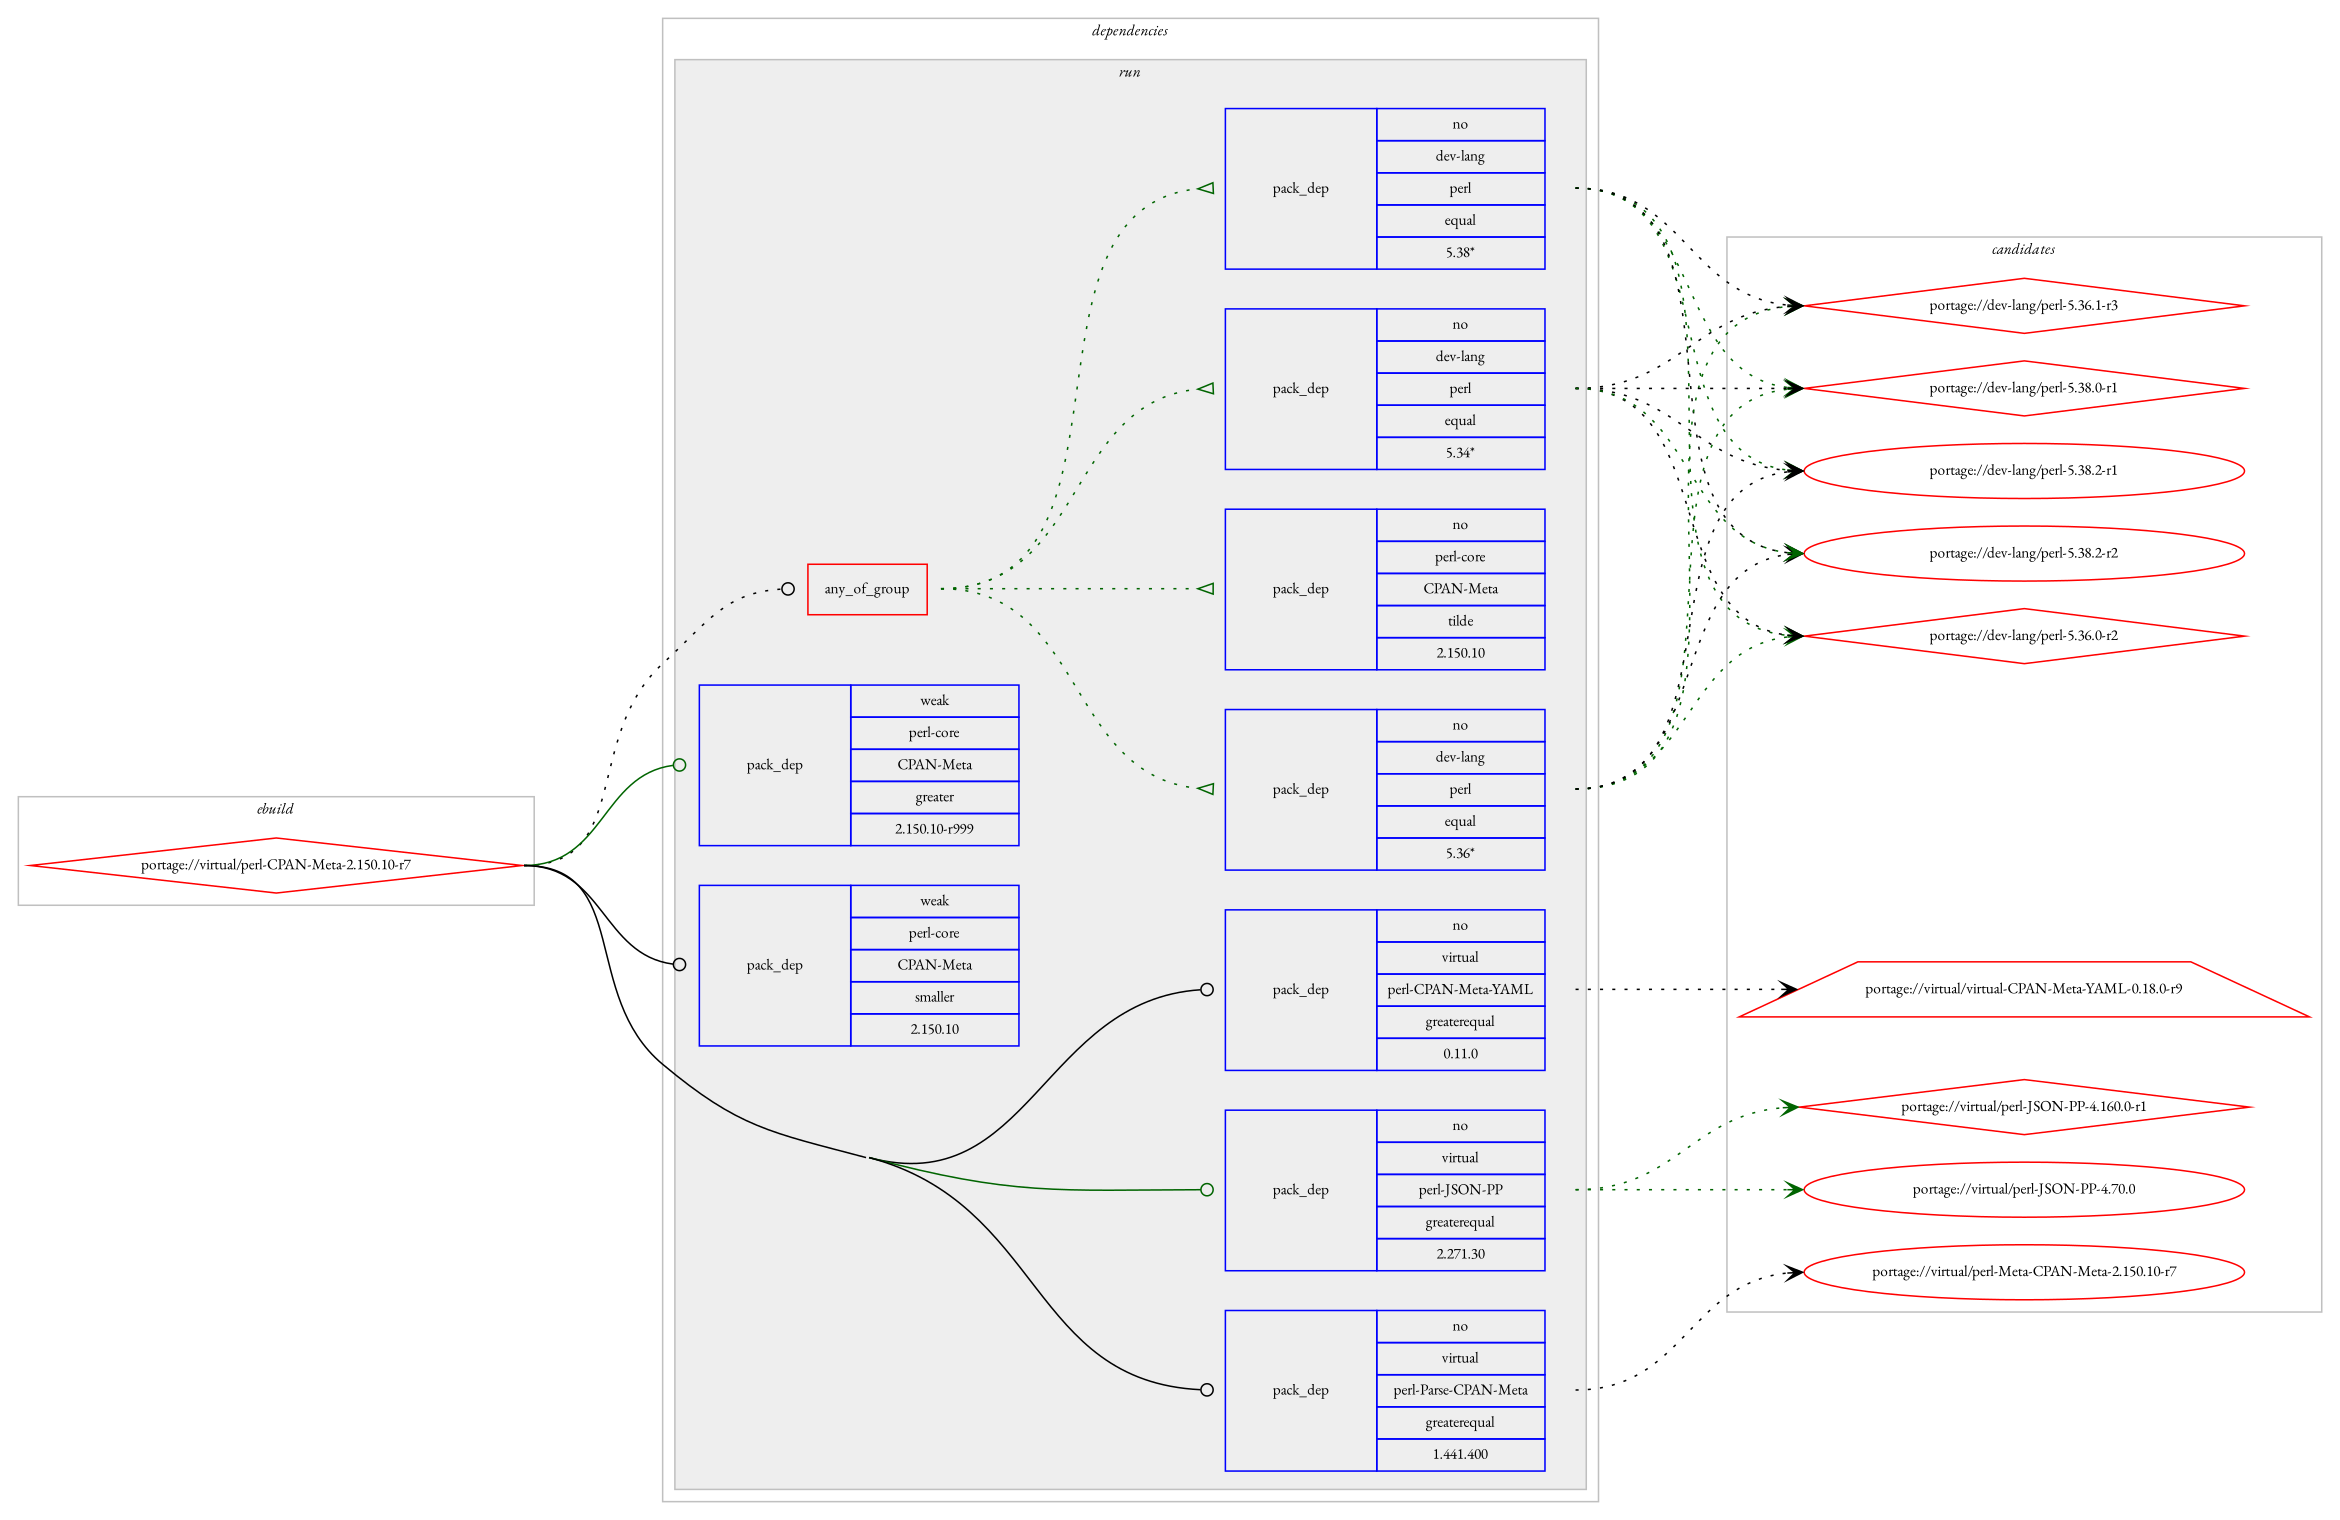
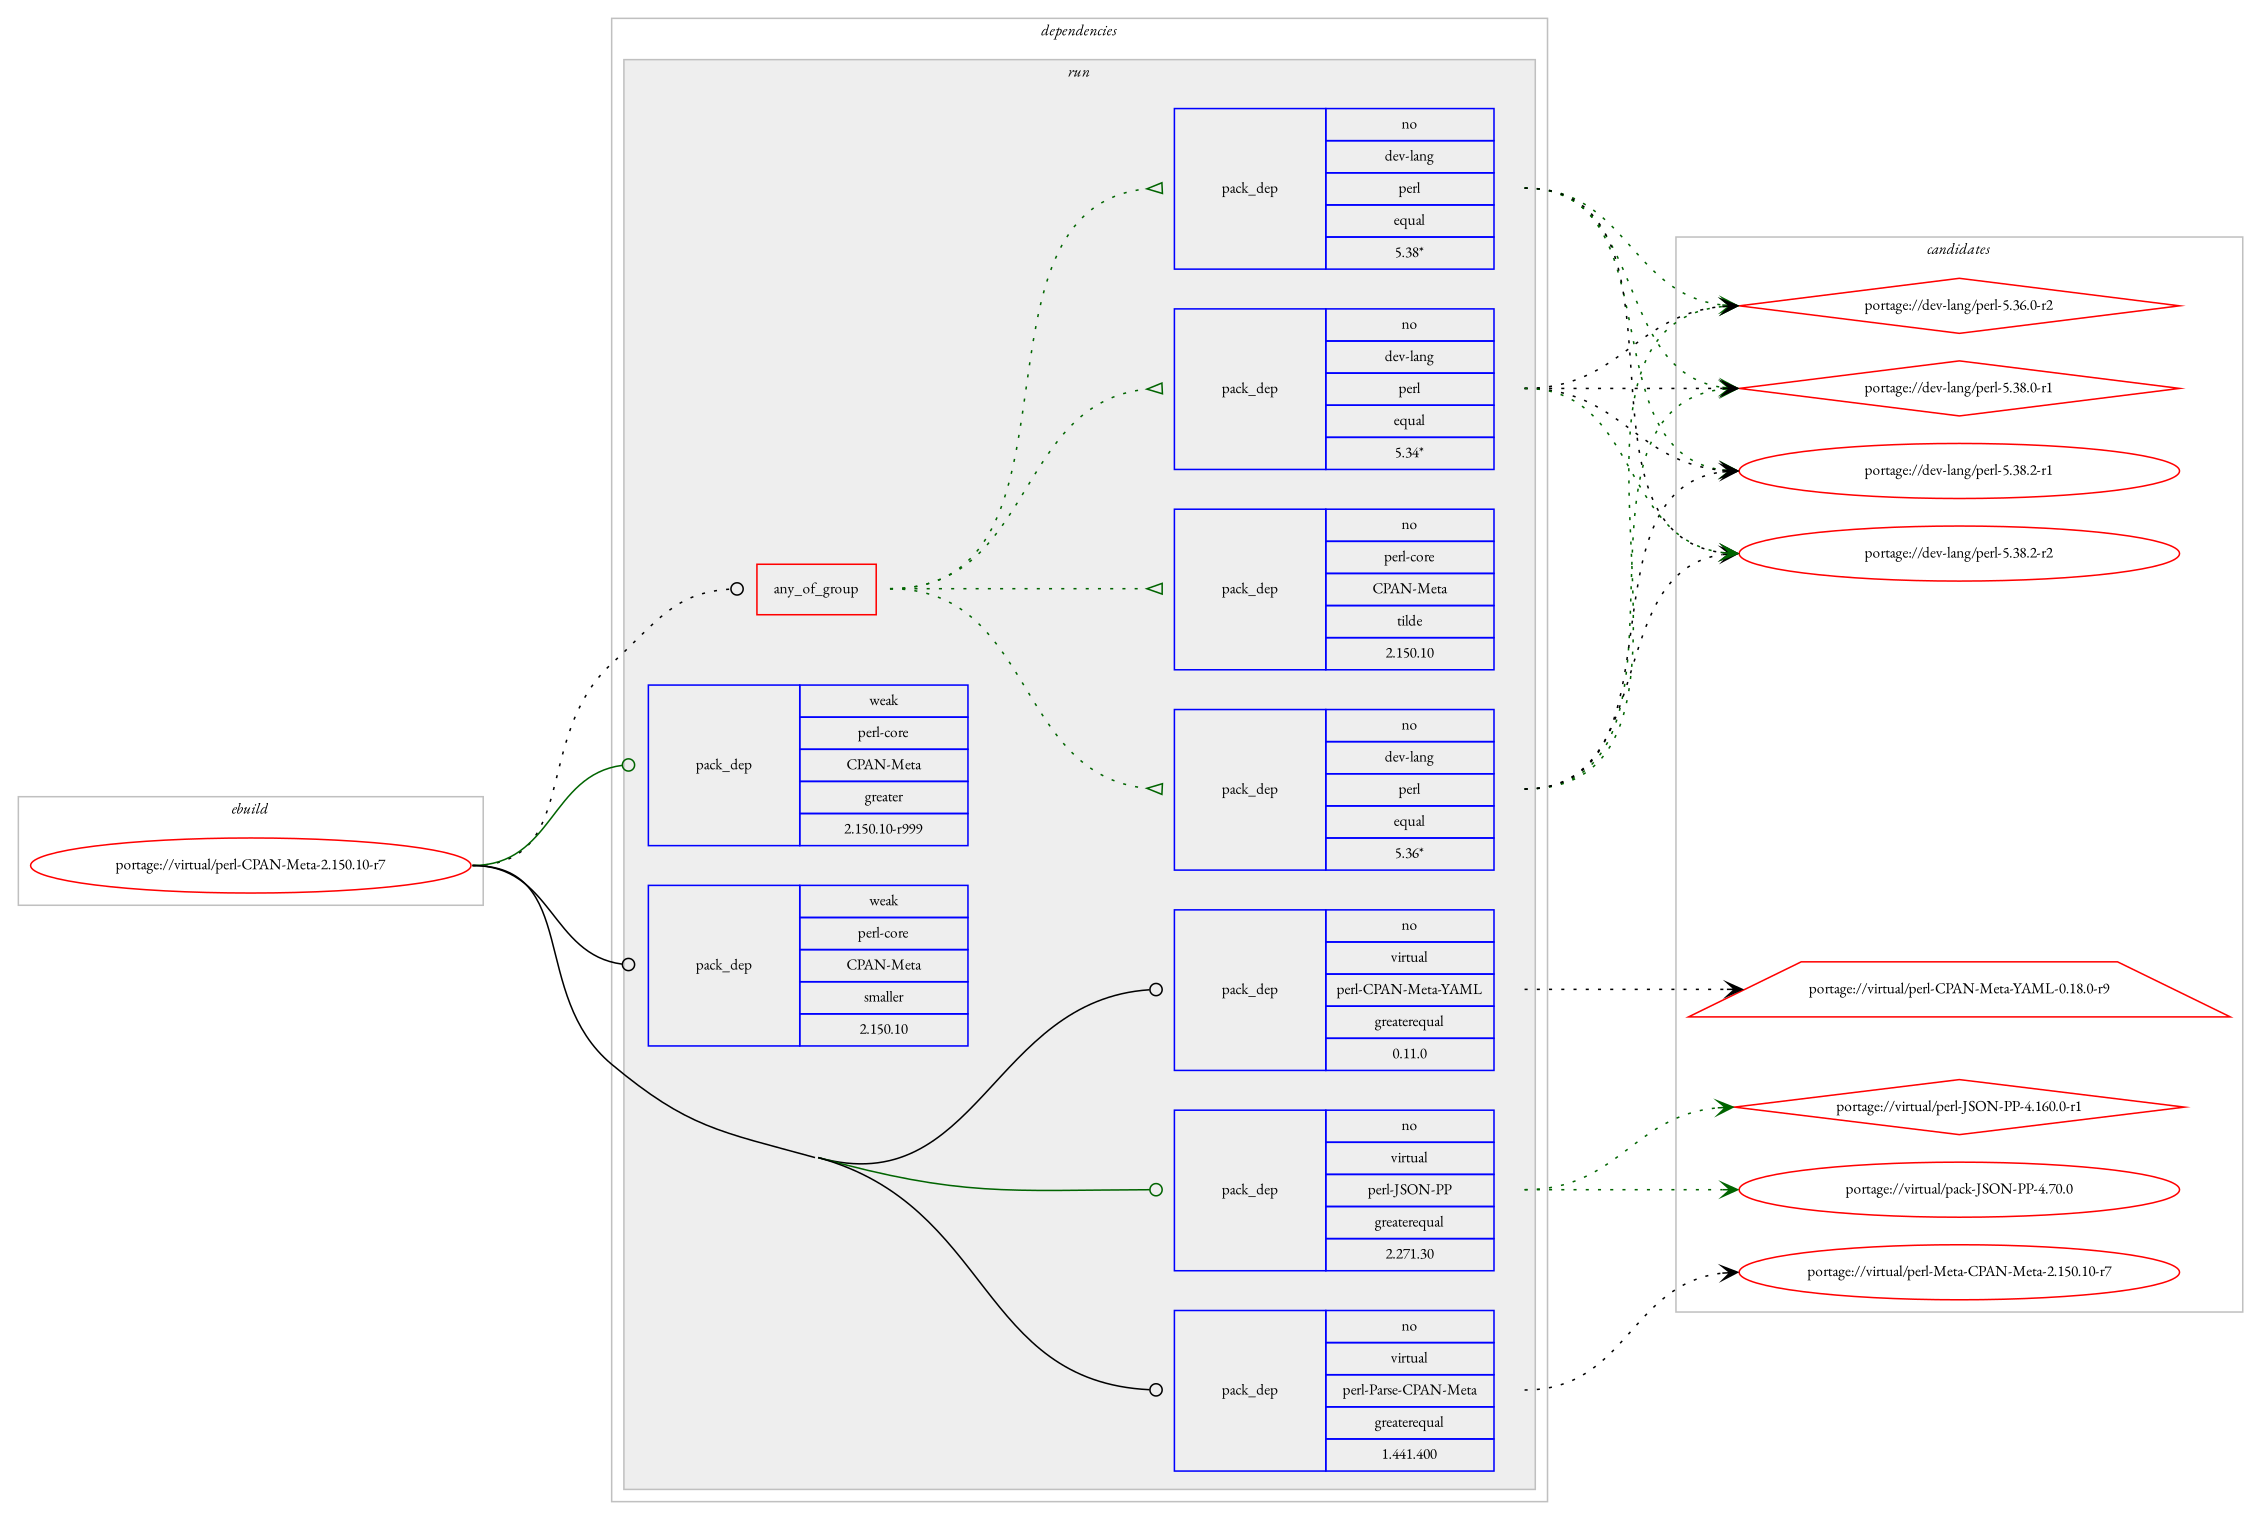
(2024, 306) -> none
(276, 866) -> (251, 866)
(2024, 989) -> (1959, 989)
(2024, 1190) -> (1959, 1190)
